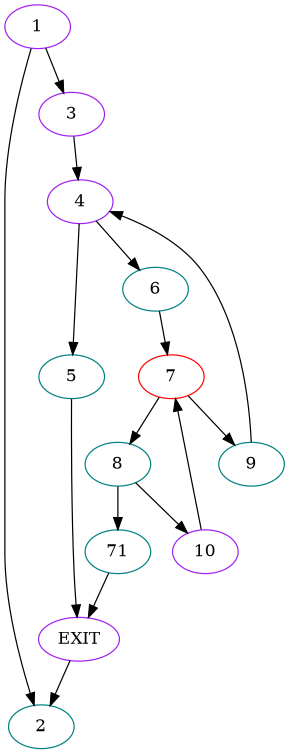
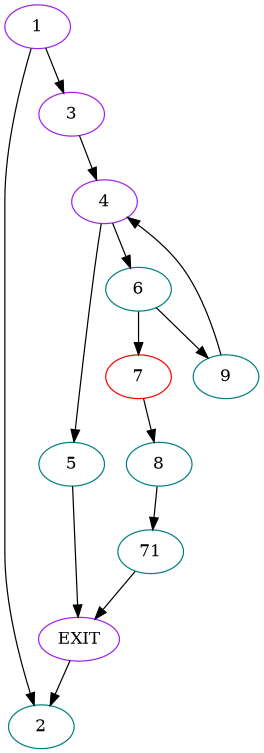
(207, 416) -> (178, 329)
(205, 552) -> none
